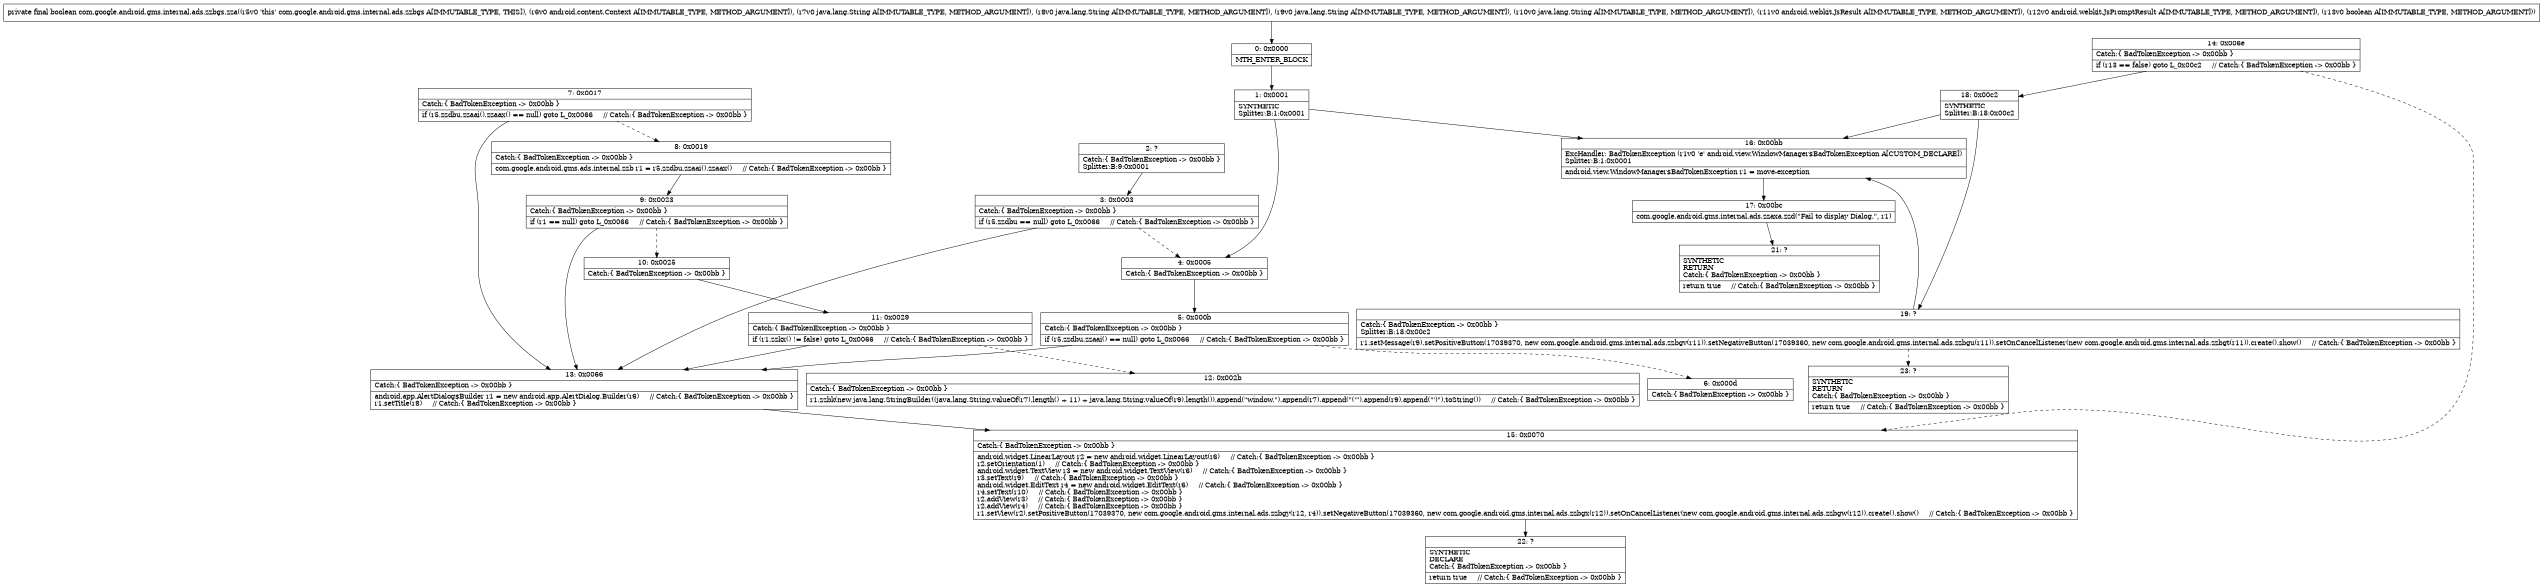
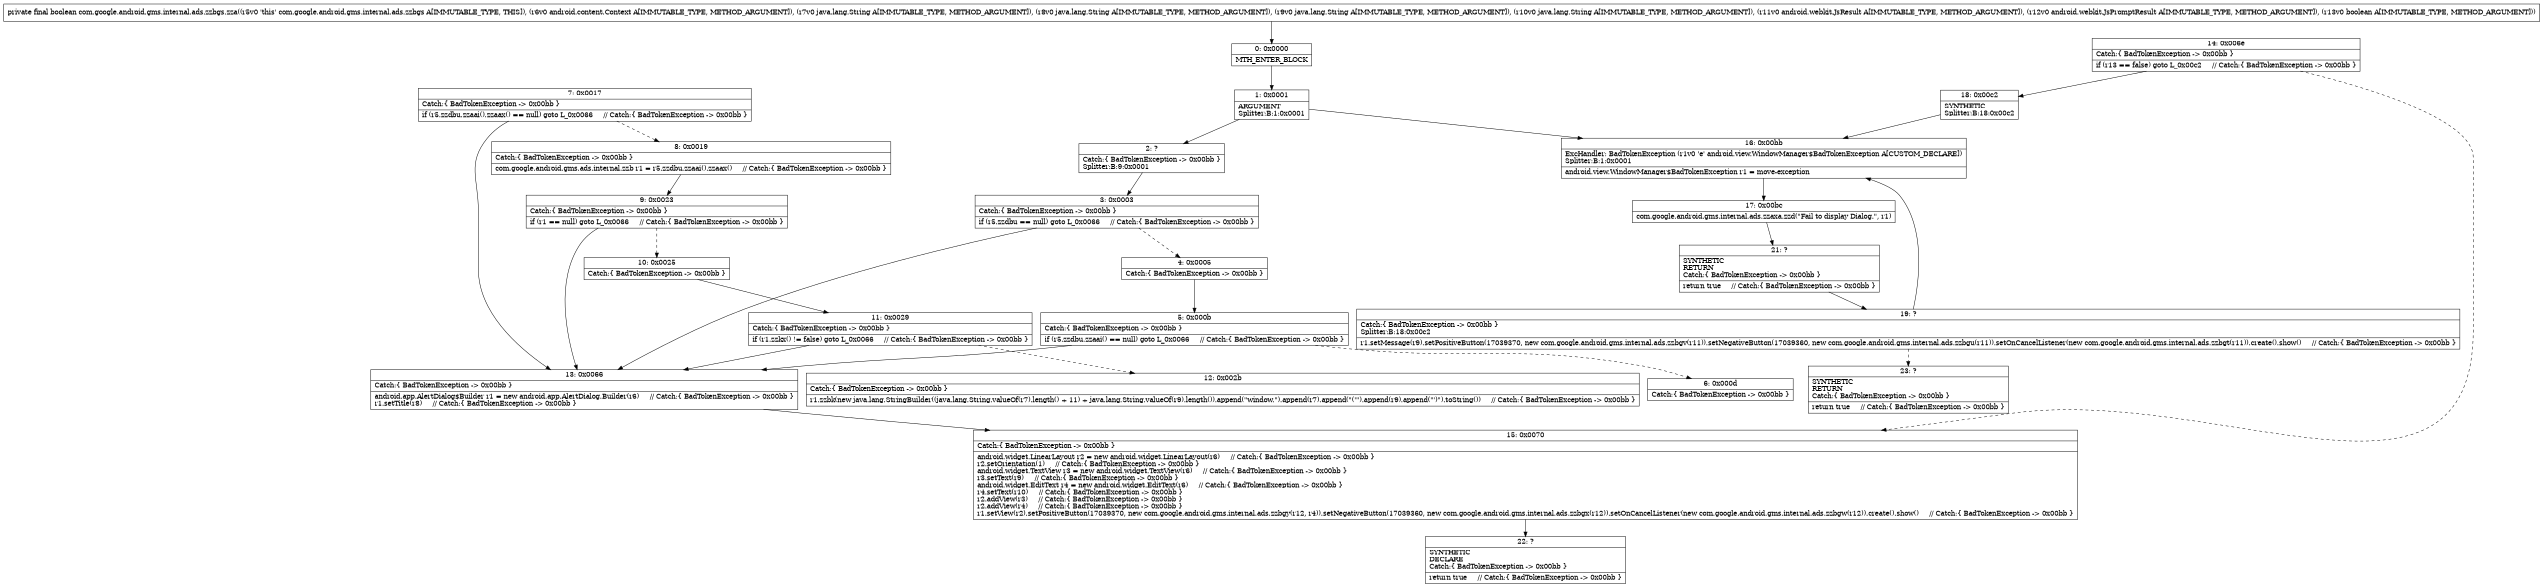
(1259, 107) -> (1259, 107)
(1275, 196) -> (1214, 131)
(1959, 215) -> (1845, 300)
